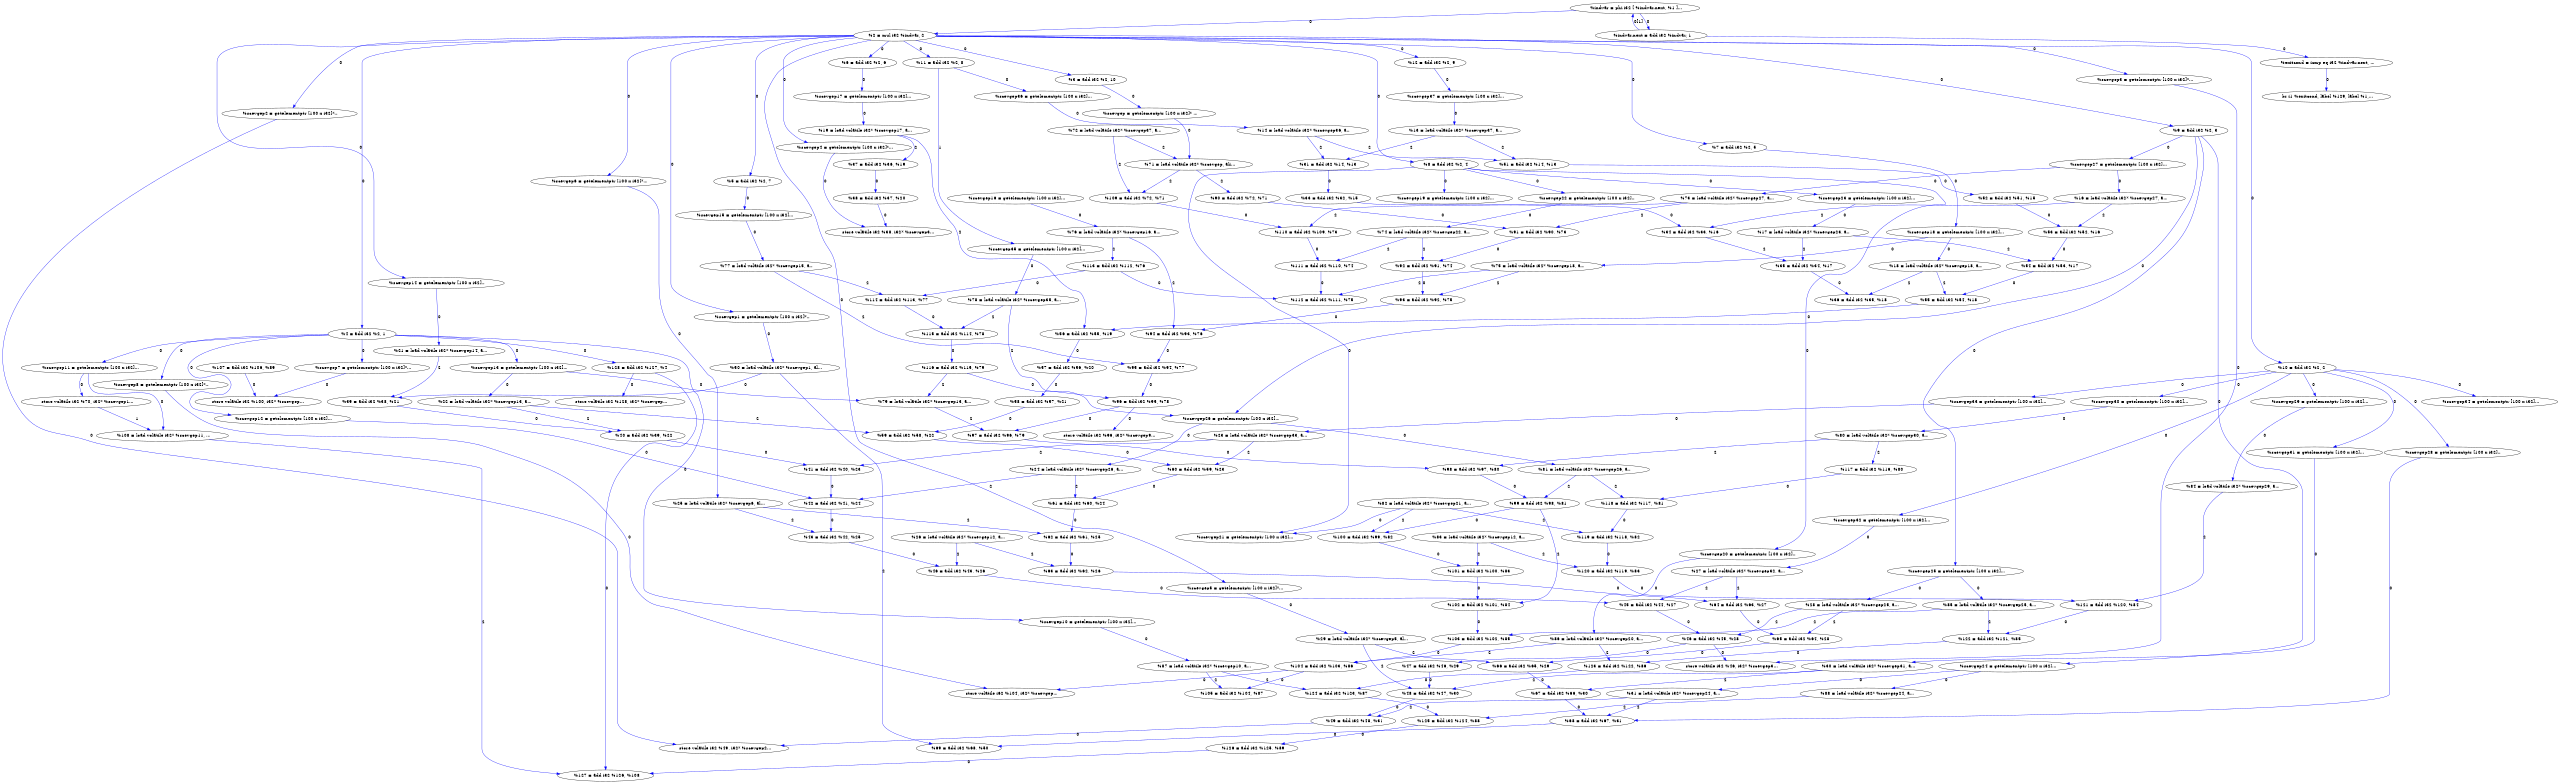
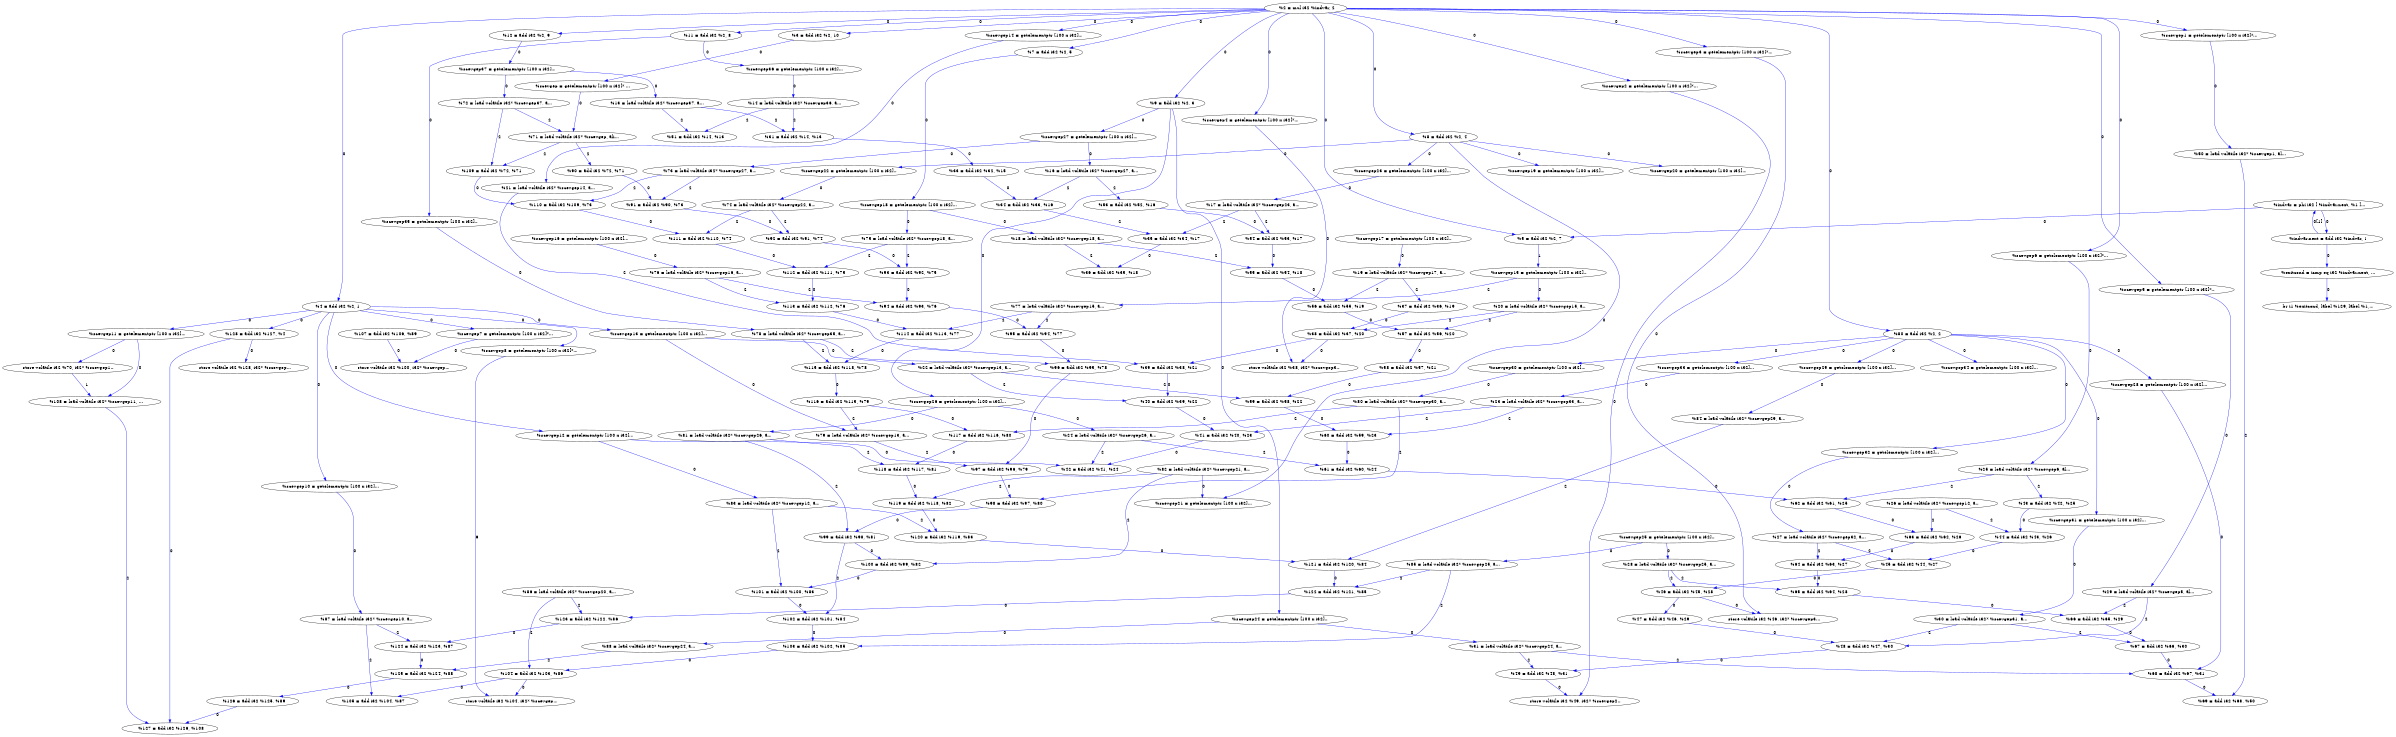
(1257, 22) -> (1918, 222)
(863, 63) -> none
none -> (505, 85)
(940, 148) -> (431, 120)
(748, 198) -> (1540, 256)
(2006, 198) -> none
(755, 232) -> (1489, 290)
(1195, 294) -> (813, 288)
none -> (1539, 307)
(2016, 327) -> none
(952, 334) -> (836, 368)
(2300, 368) -> (1917, 334)
(583, 396) -> (1253, 351)
(1085, 398) -> (920, 414)
(1108, 436) -> none
none -> (676, 469)
(831, 519) -> none
(630, 537) -> (477, 537)
(957, 571) -> (2022, 537)
(1647, 592) -> none
